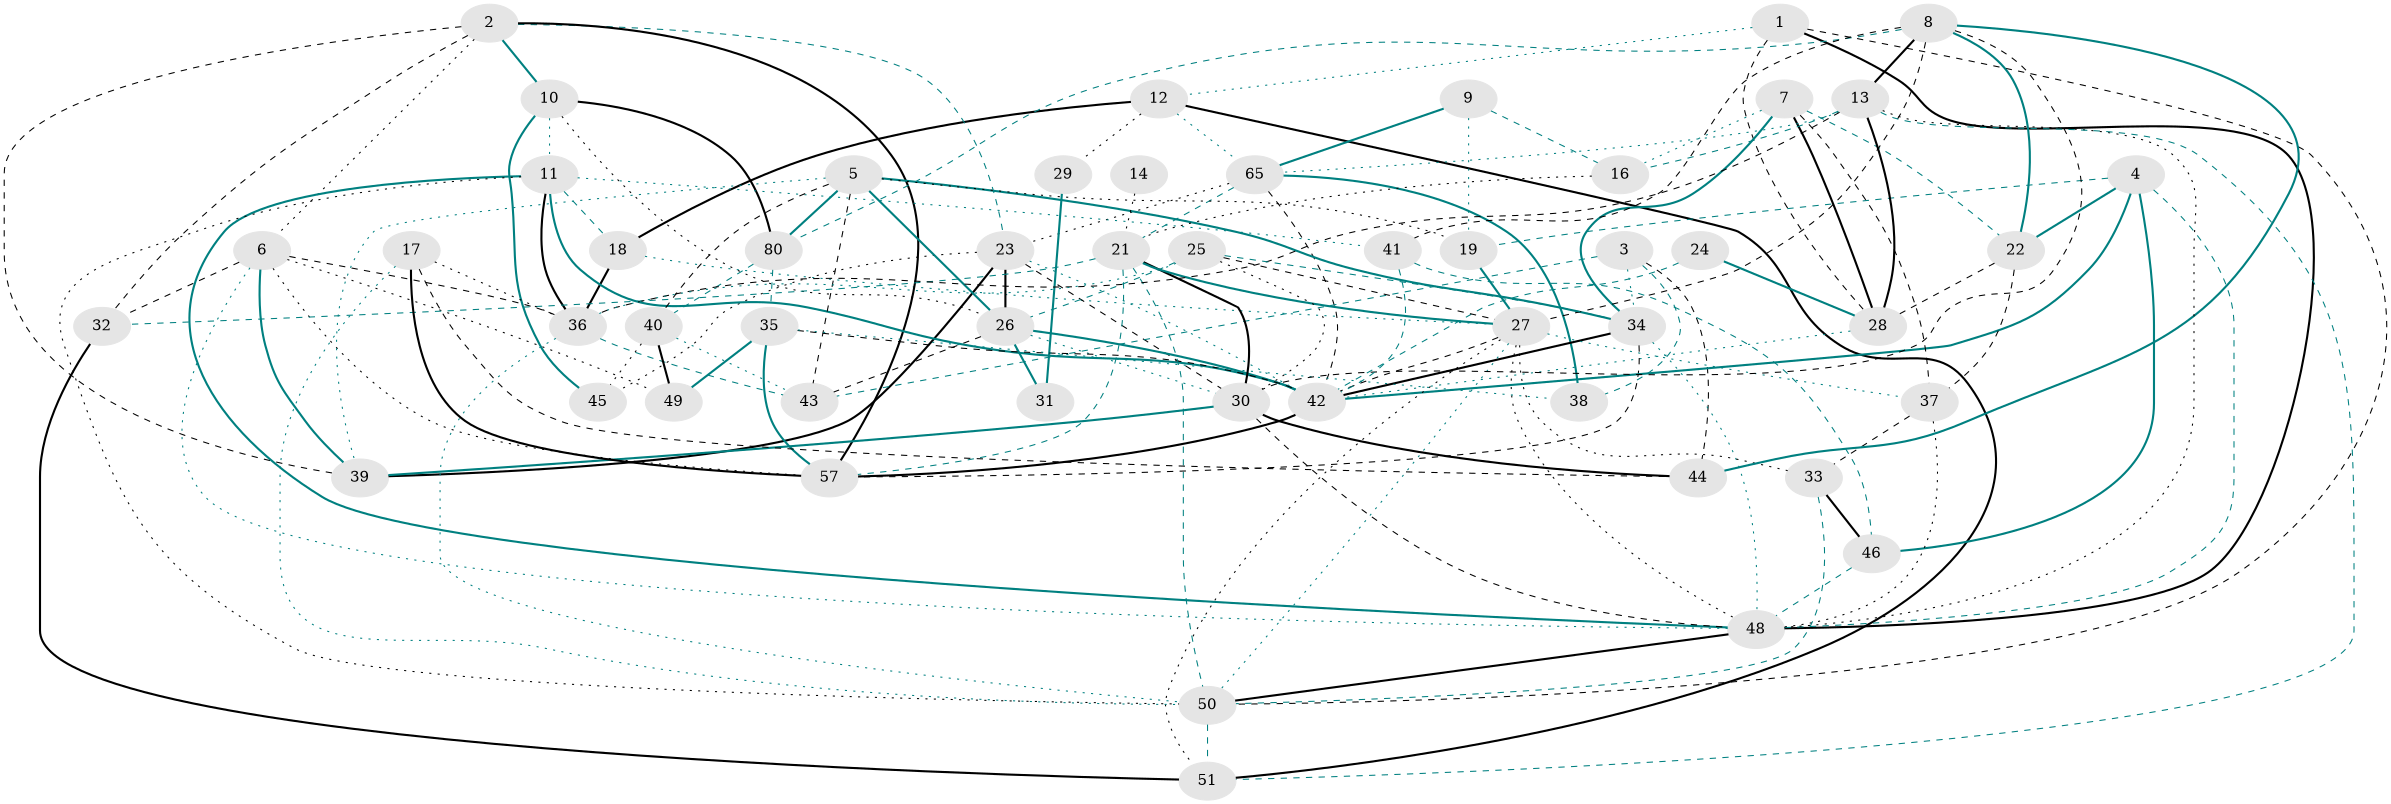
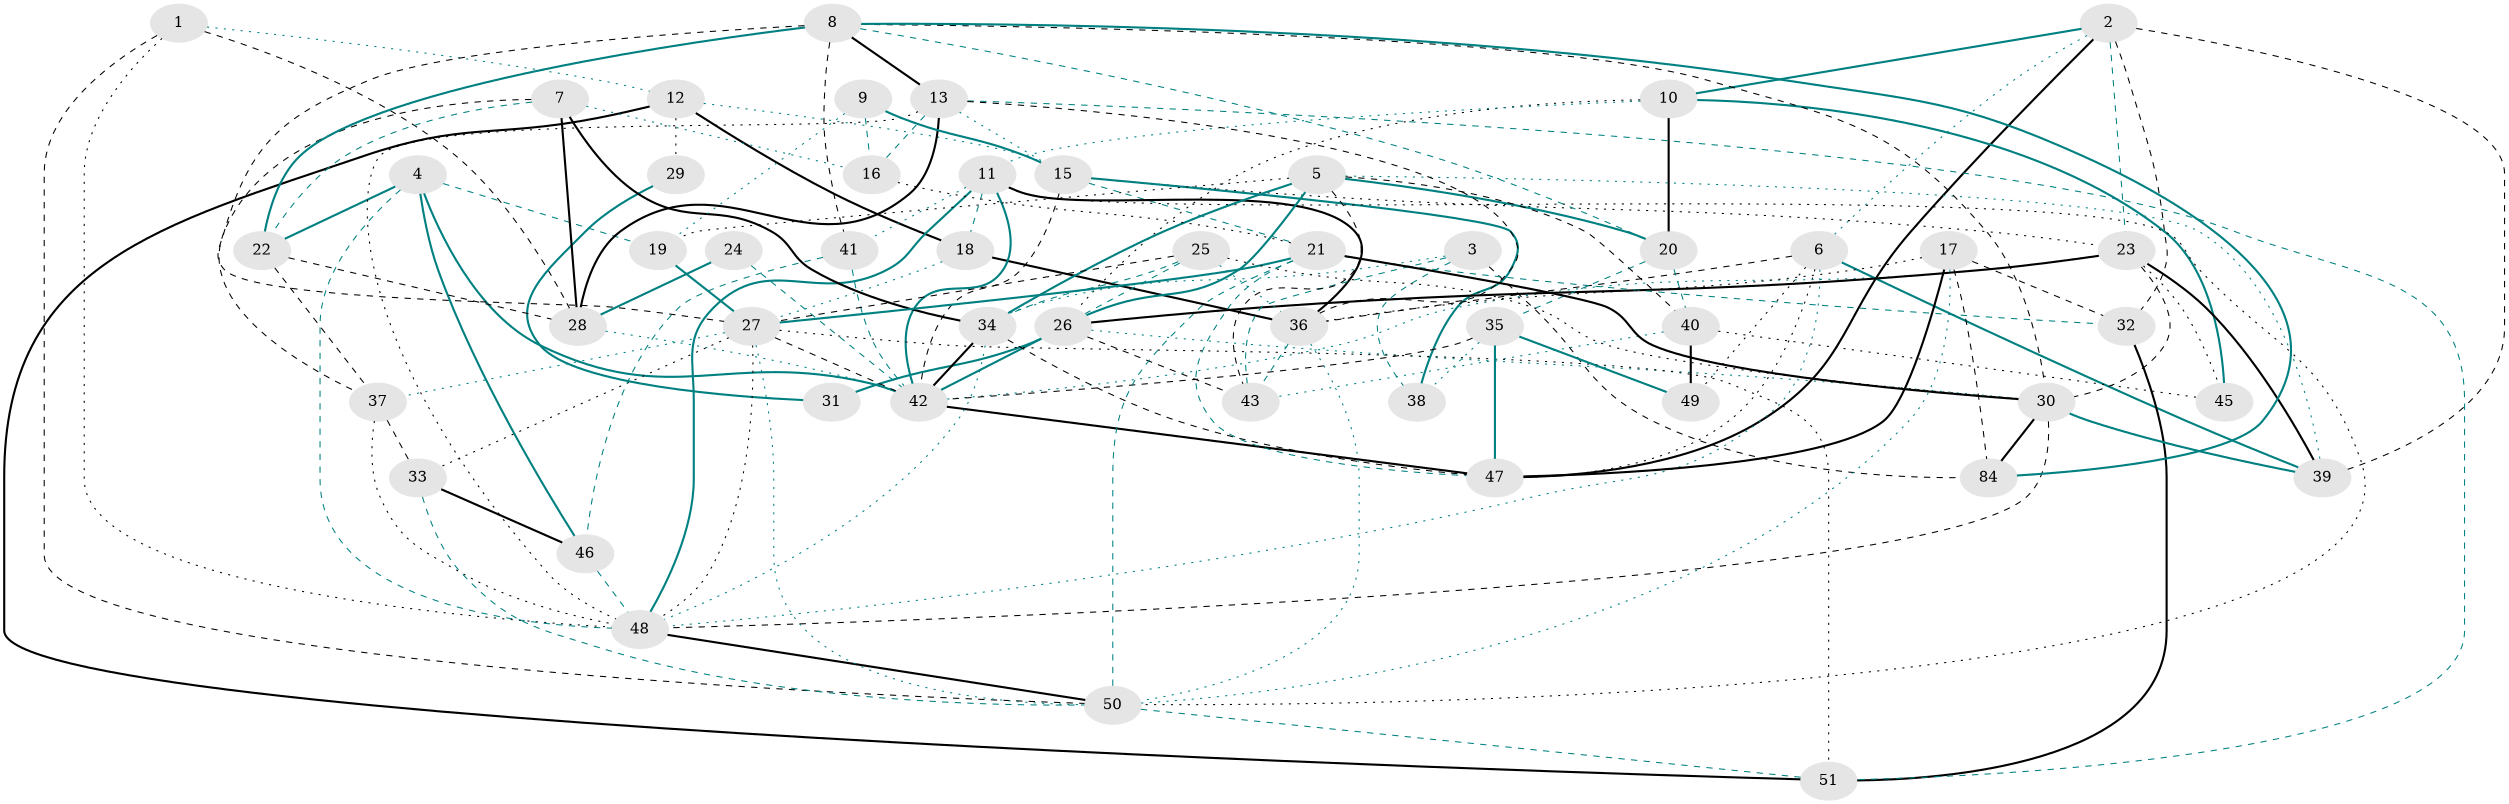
(376, 137) -> (1954, 127)
(1139, 175) -> none
(1255, 175) -> (1063, 175)
(1662, 205) -> (736, 218)
(774, 251) -> (1669, 251)
(182, 288) -> (2038, 288)
(2307, 331) -> (111, 522)
(830, 478) -> (1495, 478)
(1698, 478) -> (1989, 478)
